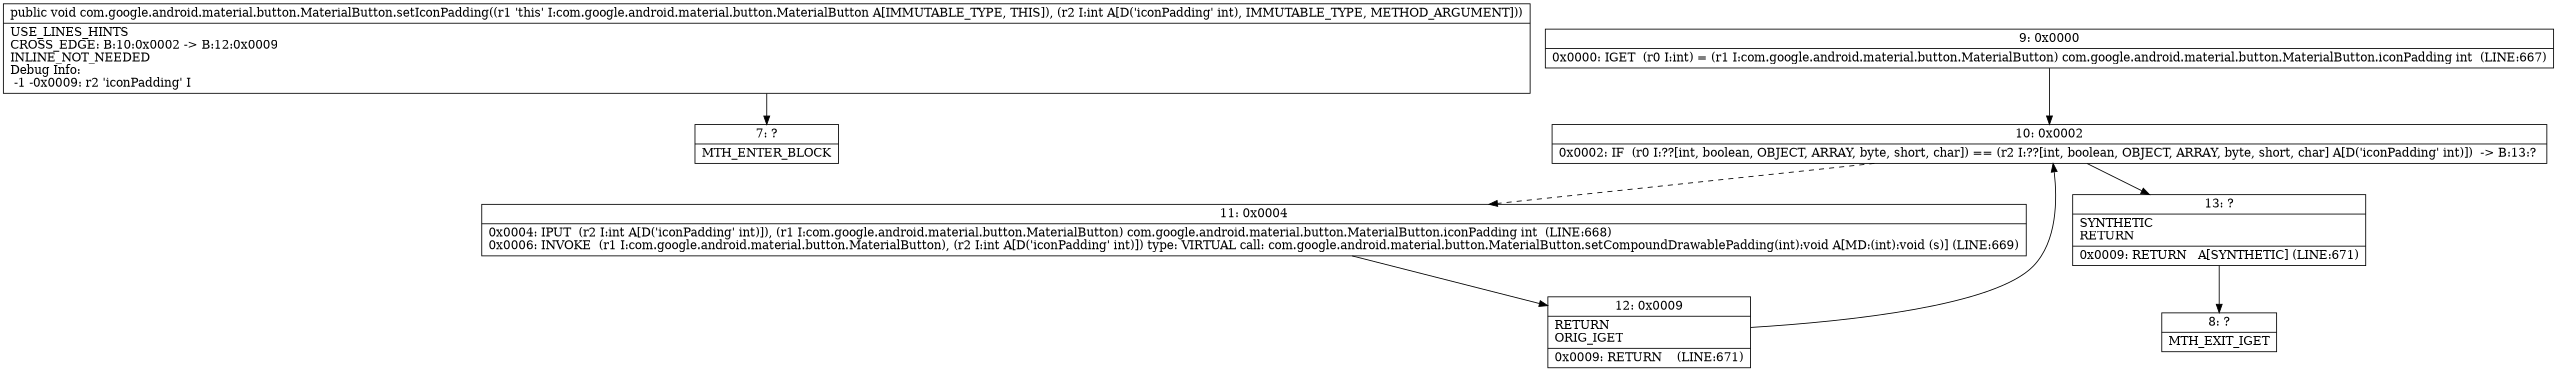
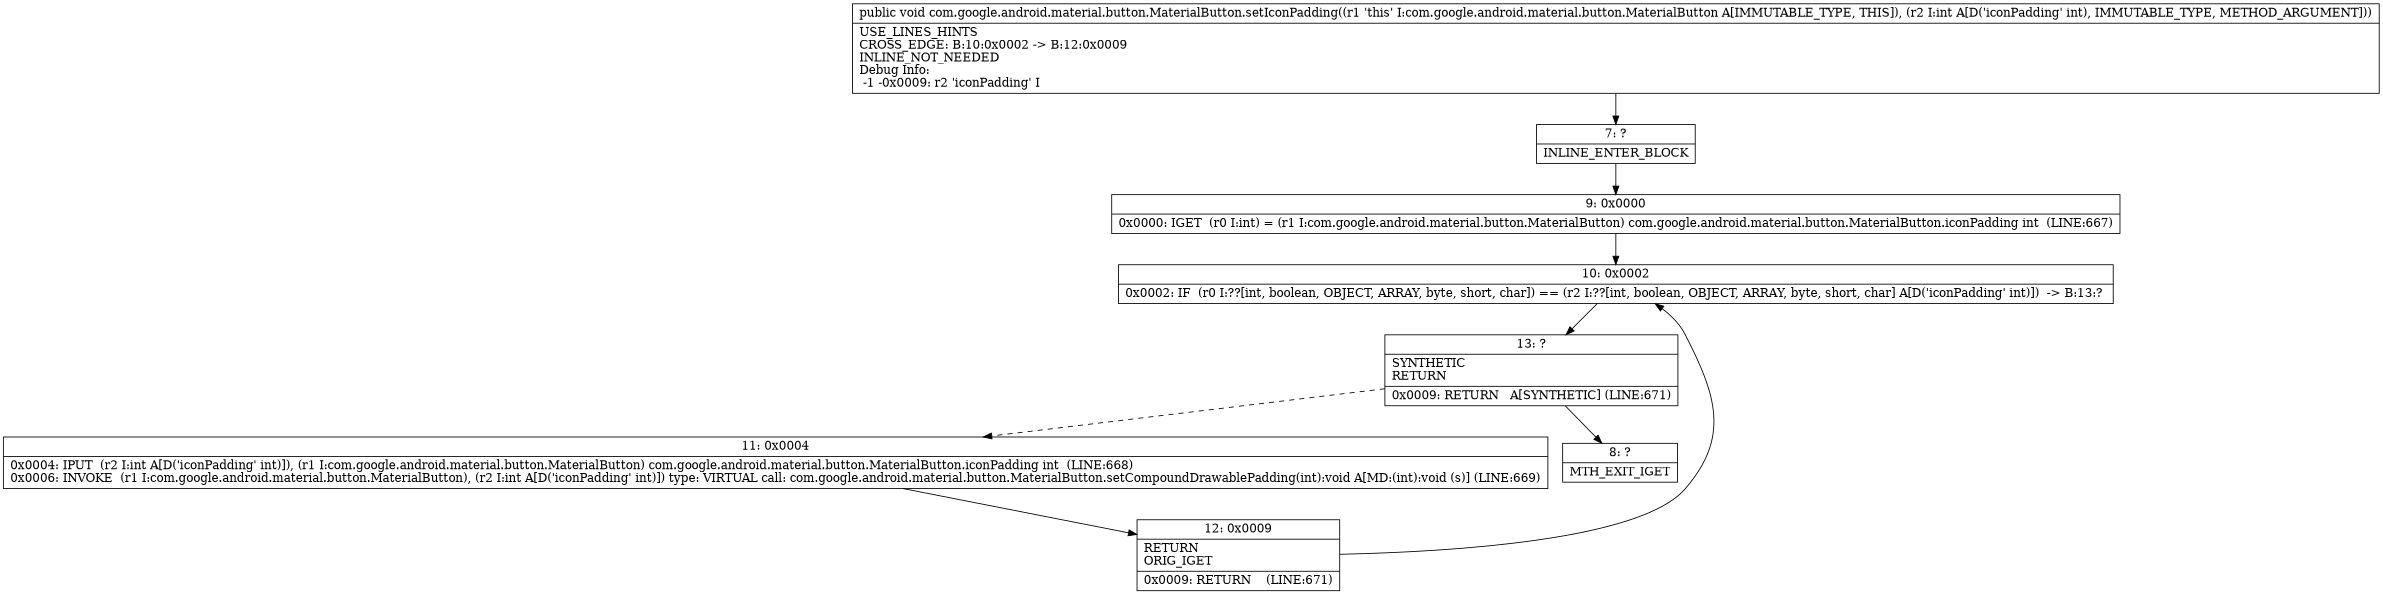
(767, 153) -> (1616, 153)
none -> (1616, 175)
(1686, 183) -> (1188, 412)
